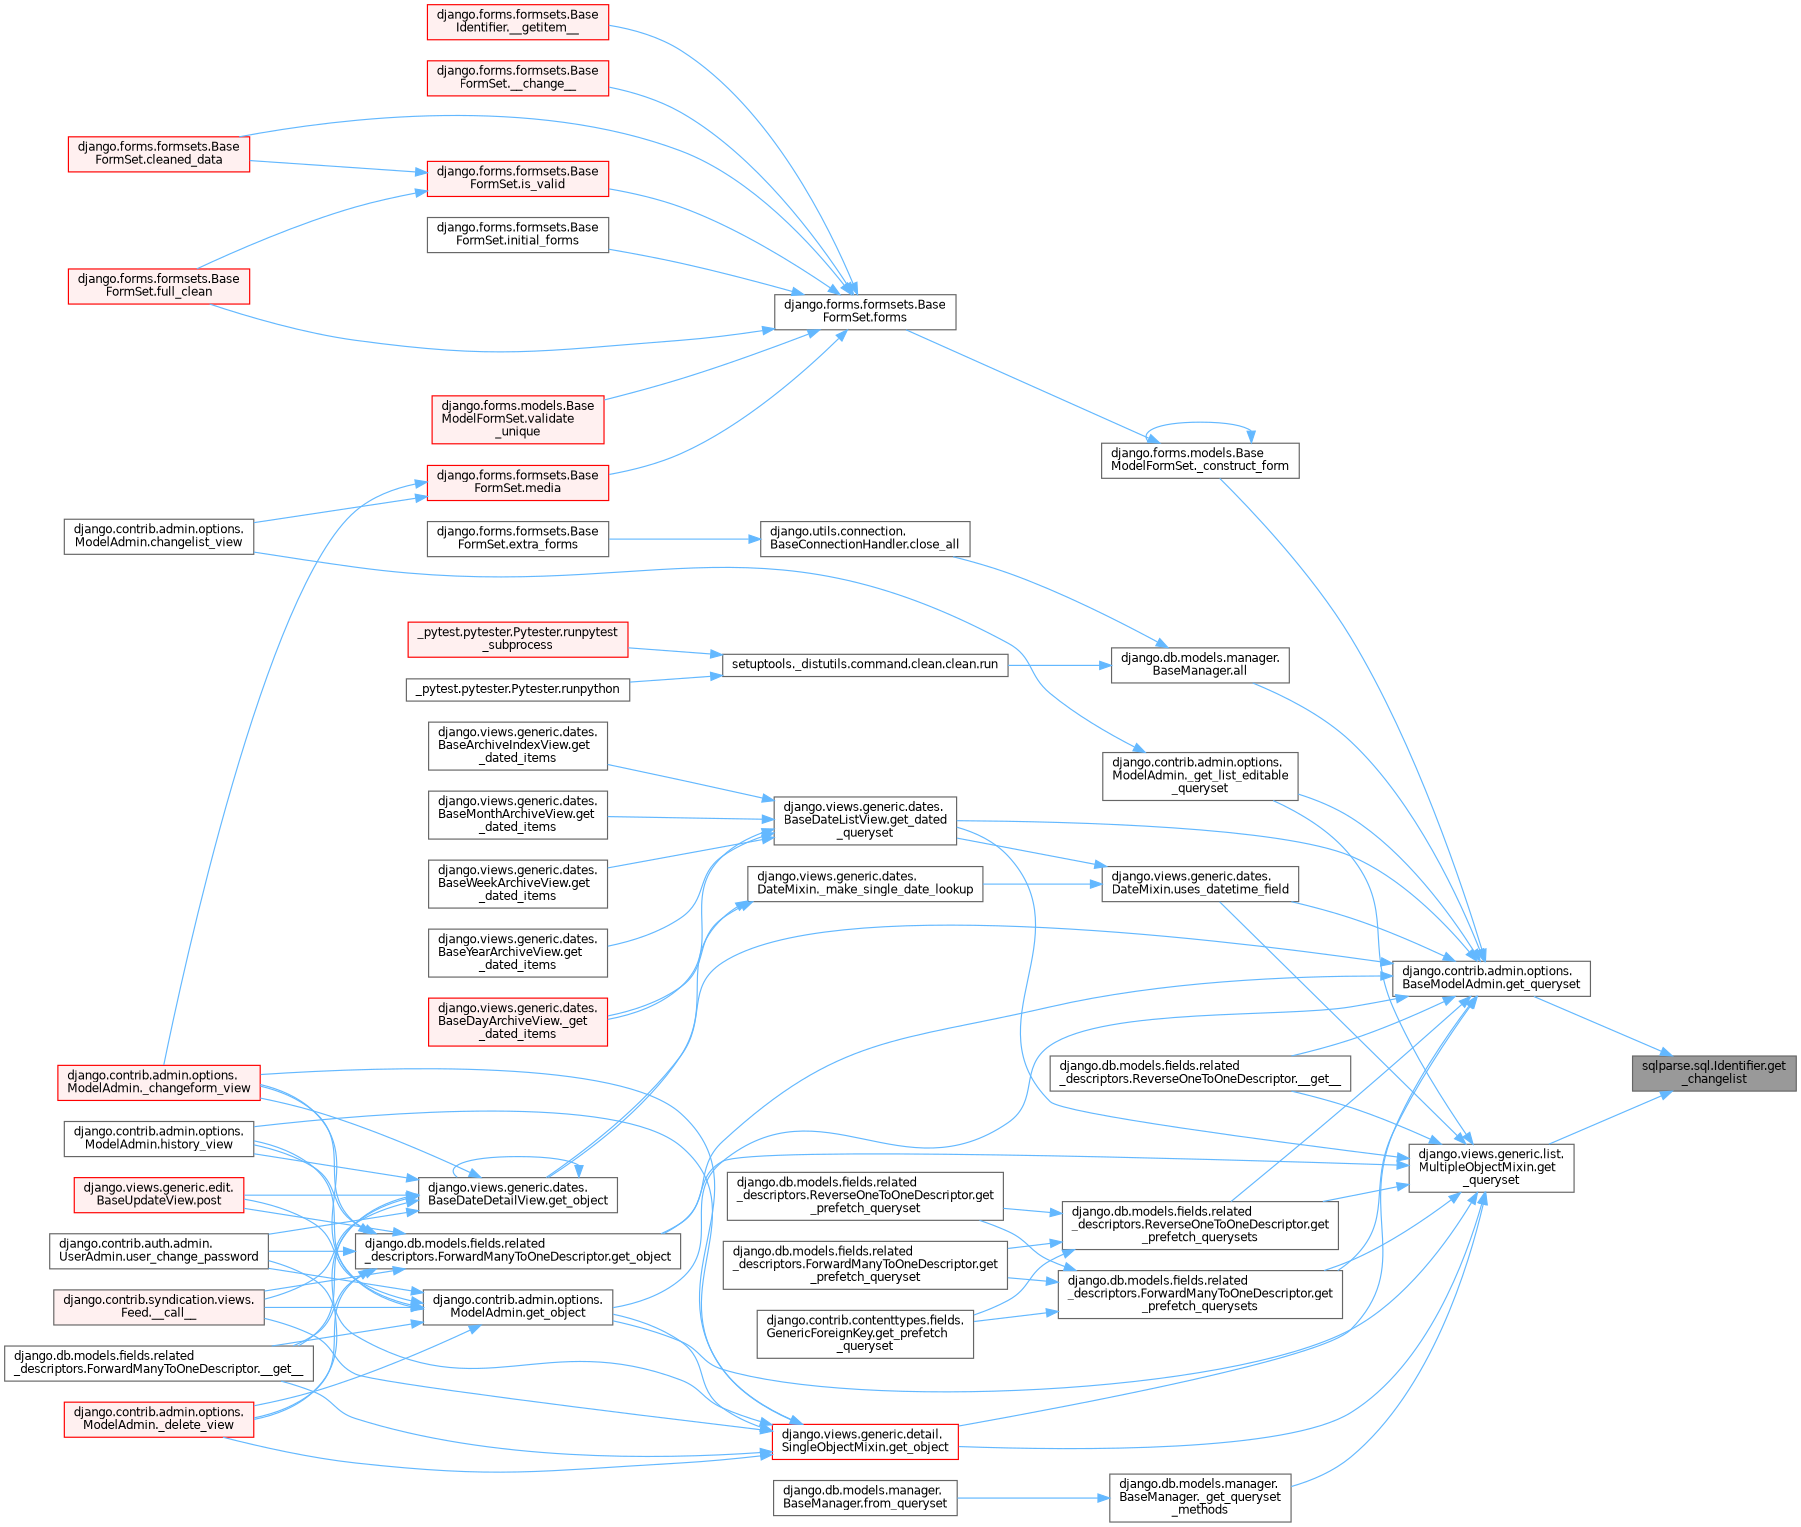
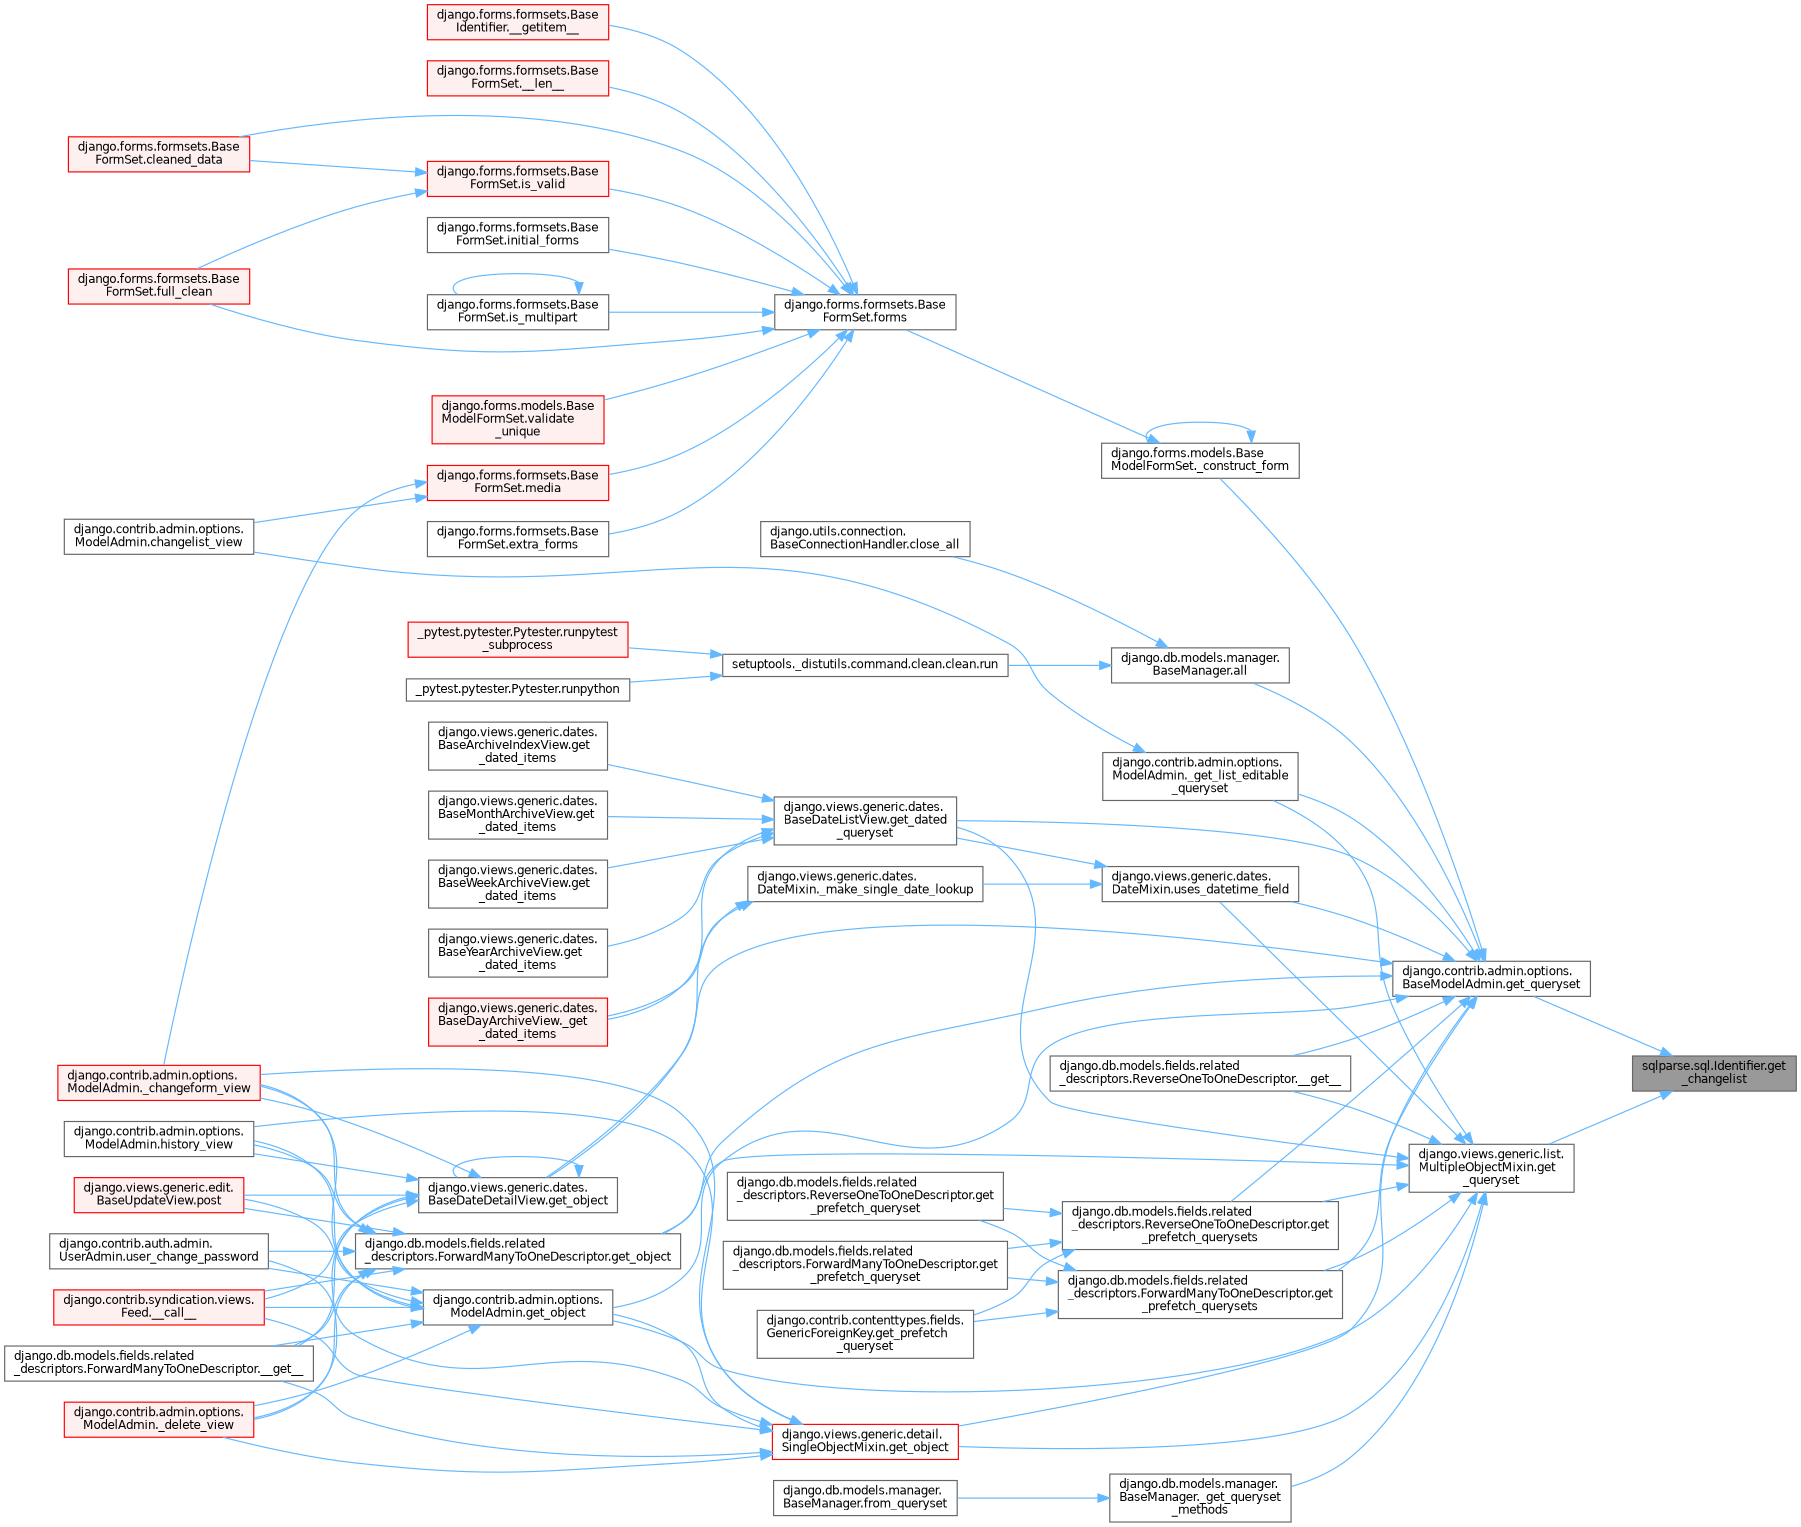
(518, 78) -> (518, 78)
none -> (518, 312)
(679, 539) -> (747, 462)
(307, 1228) -> none
(159, 1307) -> (159, 1307)
